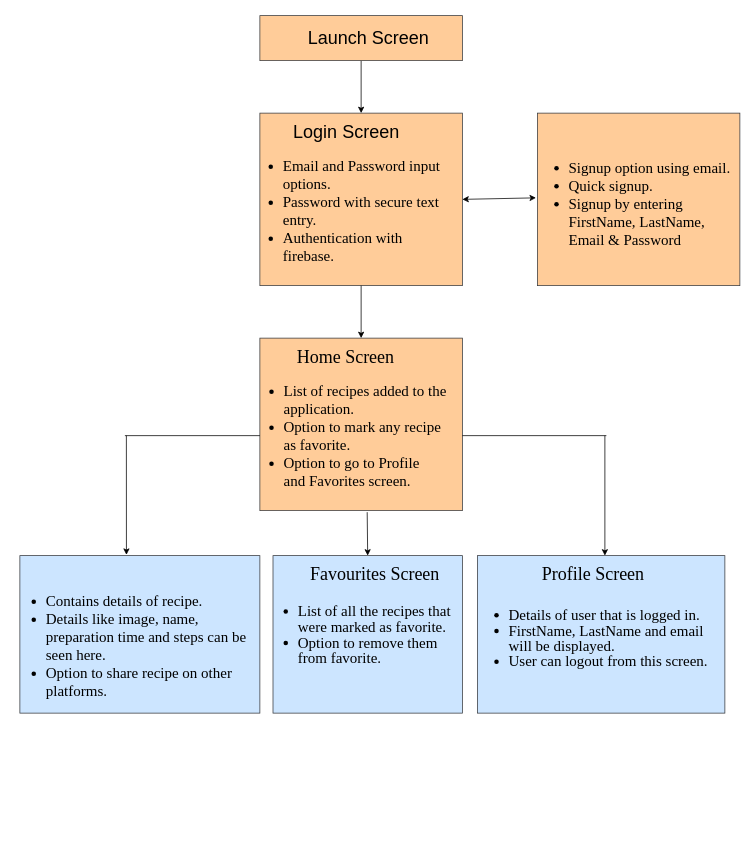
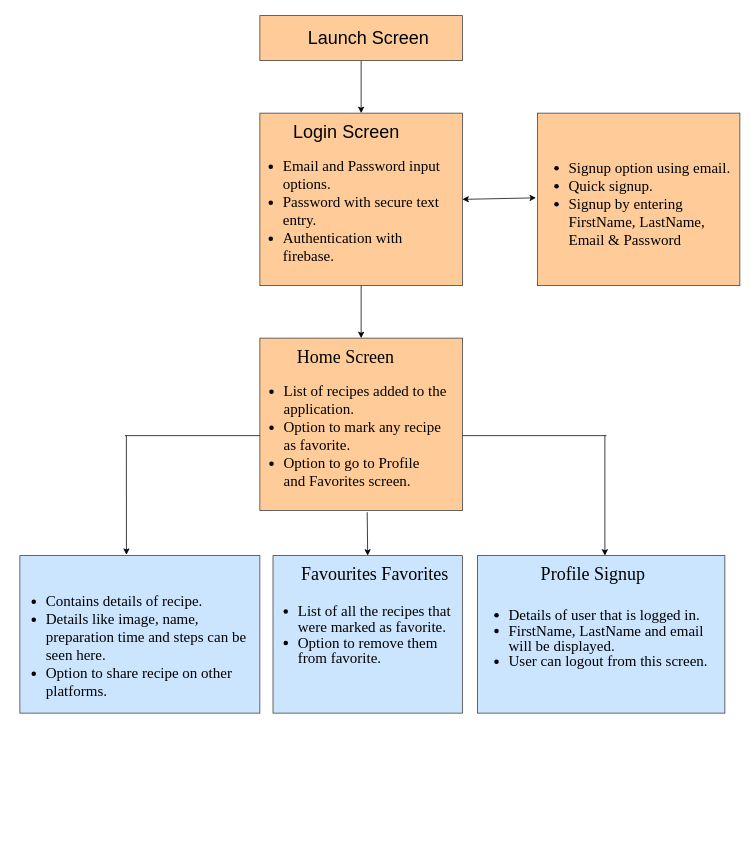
(368, 574) -> (368, 574)
(587, 574) -> (587, 574)
